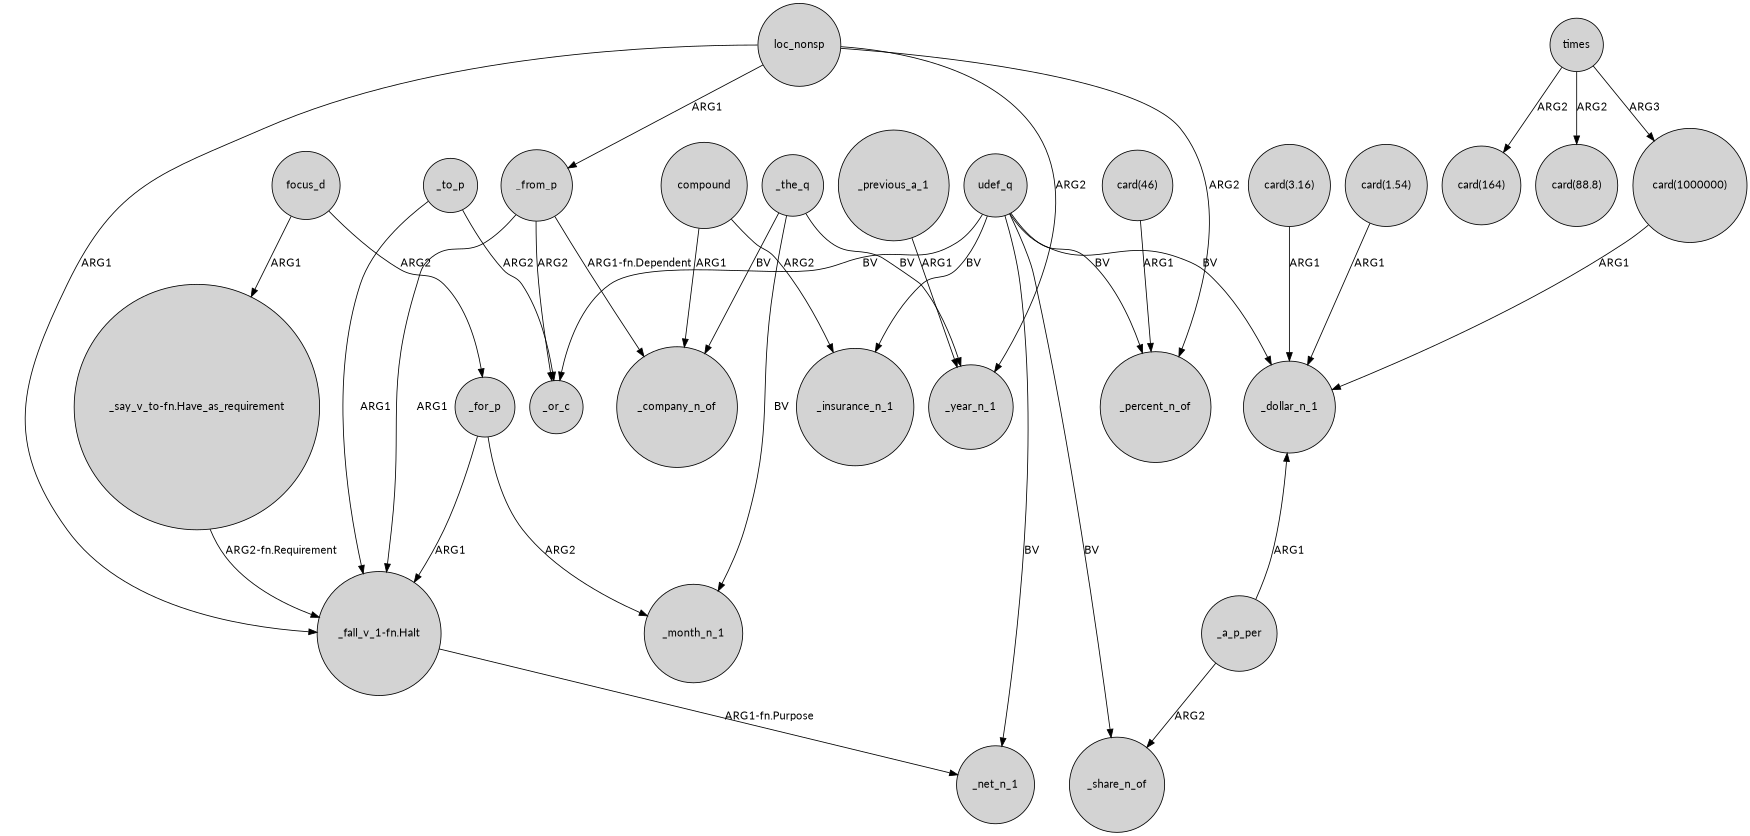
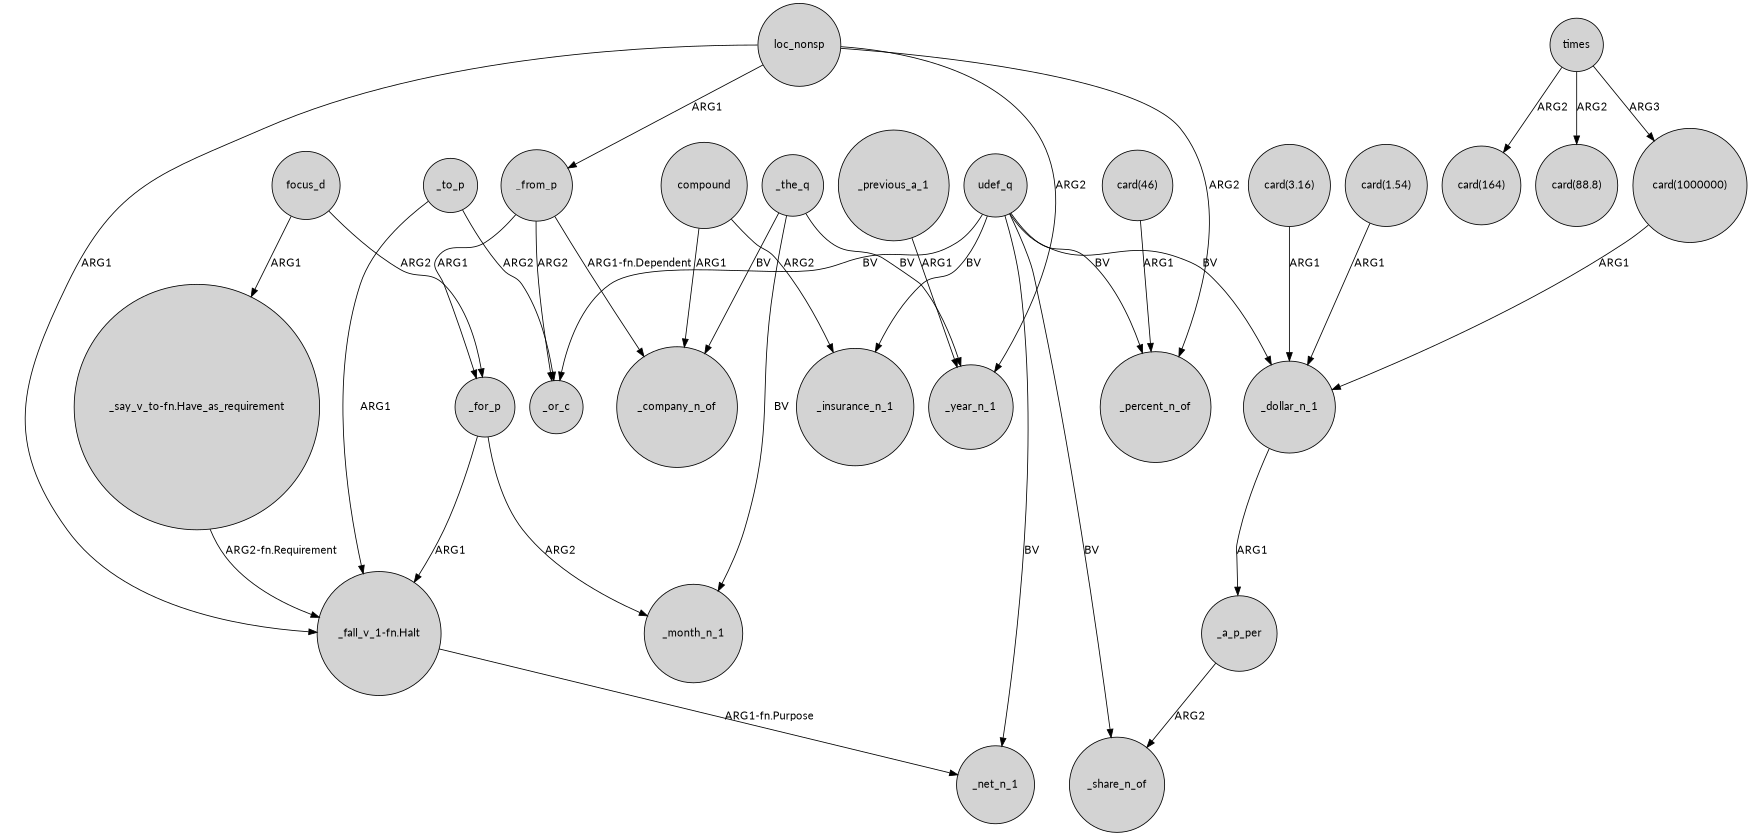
(400, 359) -> (436, 270)
(1277, 532) -> (1244, 516)
